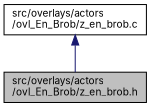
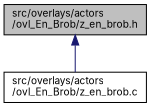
(75, 59) -> (75, 59)
